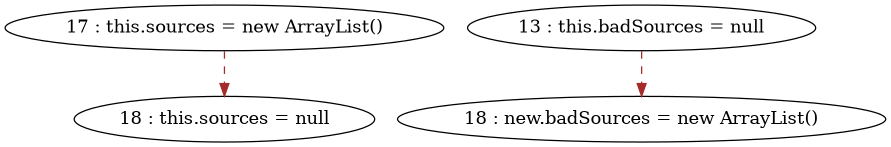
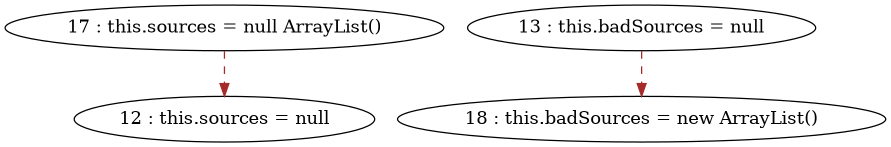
(224, 28) -> (224, 28)
(224, 119) -> (224, 119)
(642, 119) -> (642, 119)
